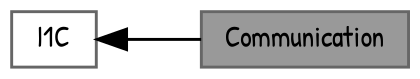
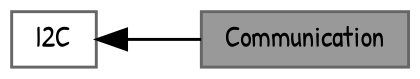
(54, 39) -> (54, 39)
